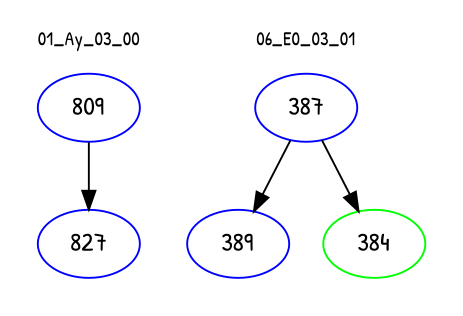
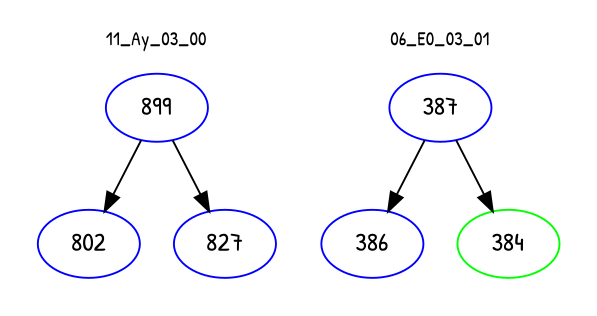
(90, 41) -> (157, 41)
(89, 108) -> (157, 108)
none -> (89, 244)
(238, 244) -> (372, 244)
